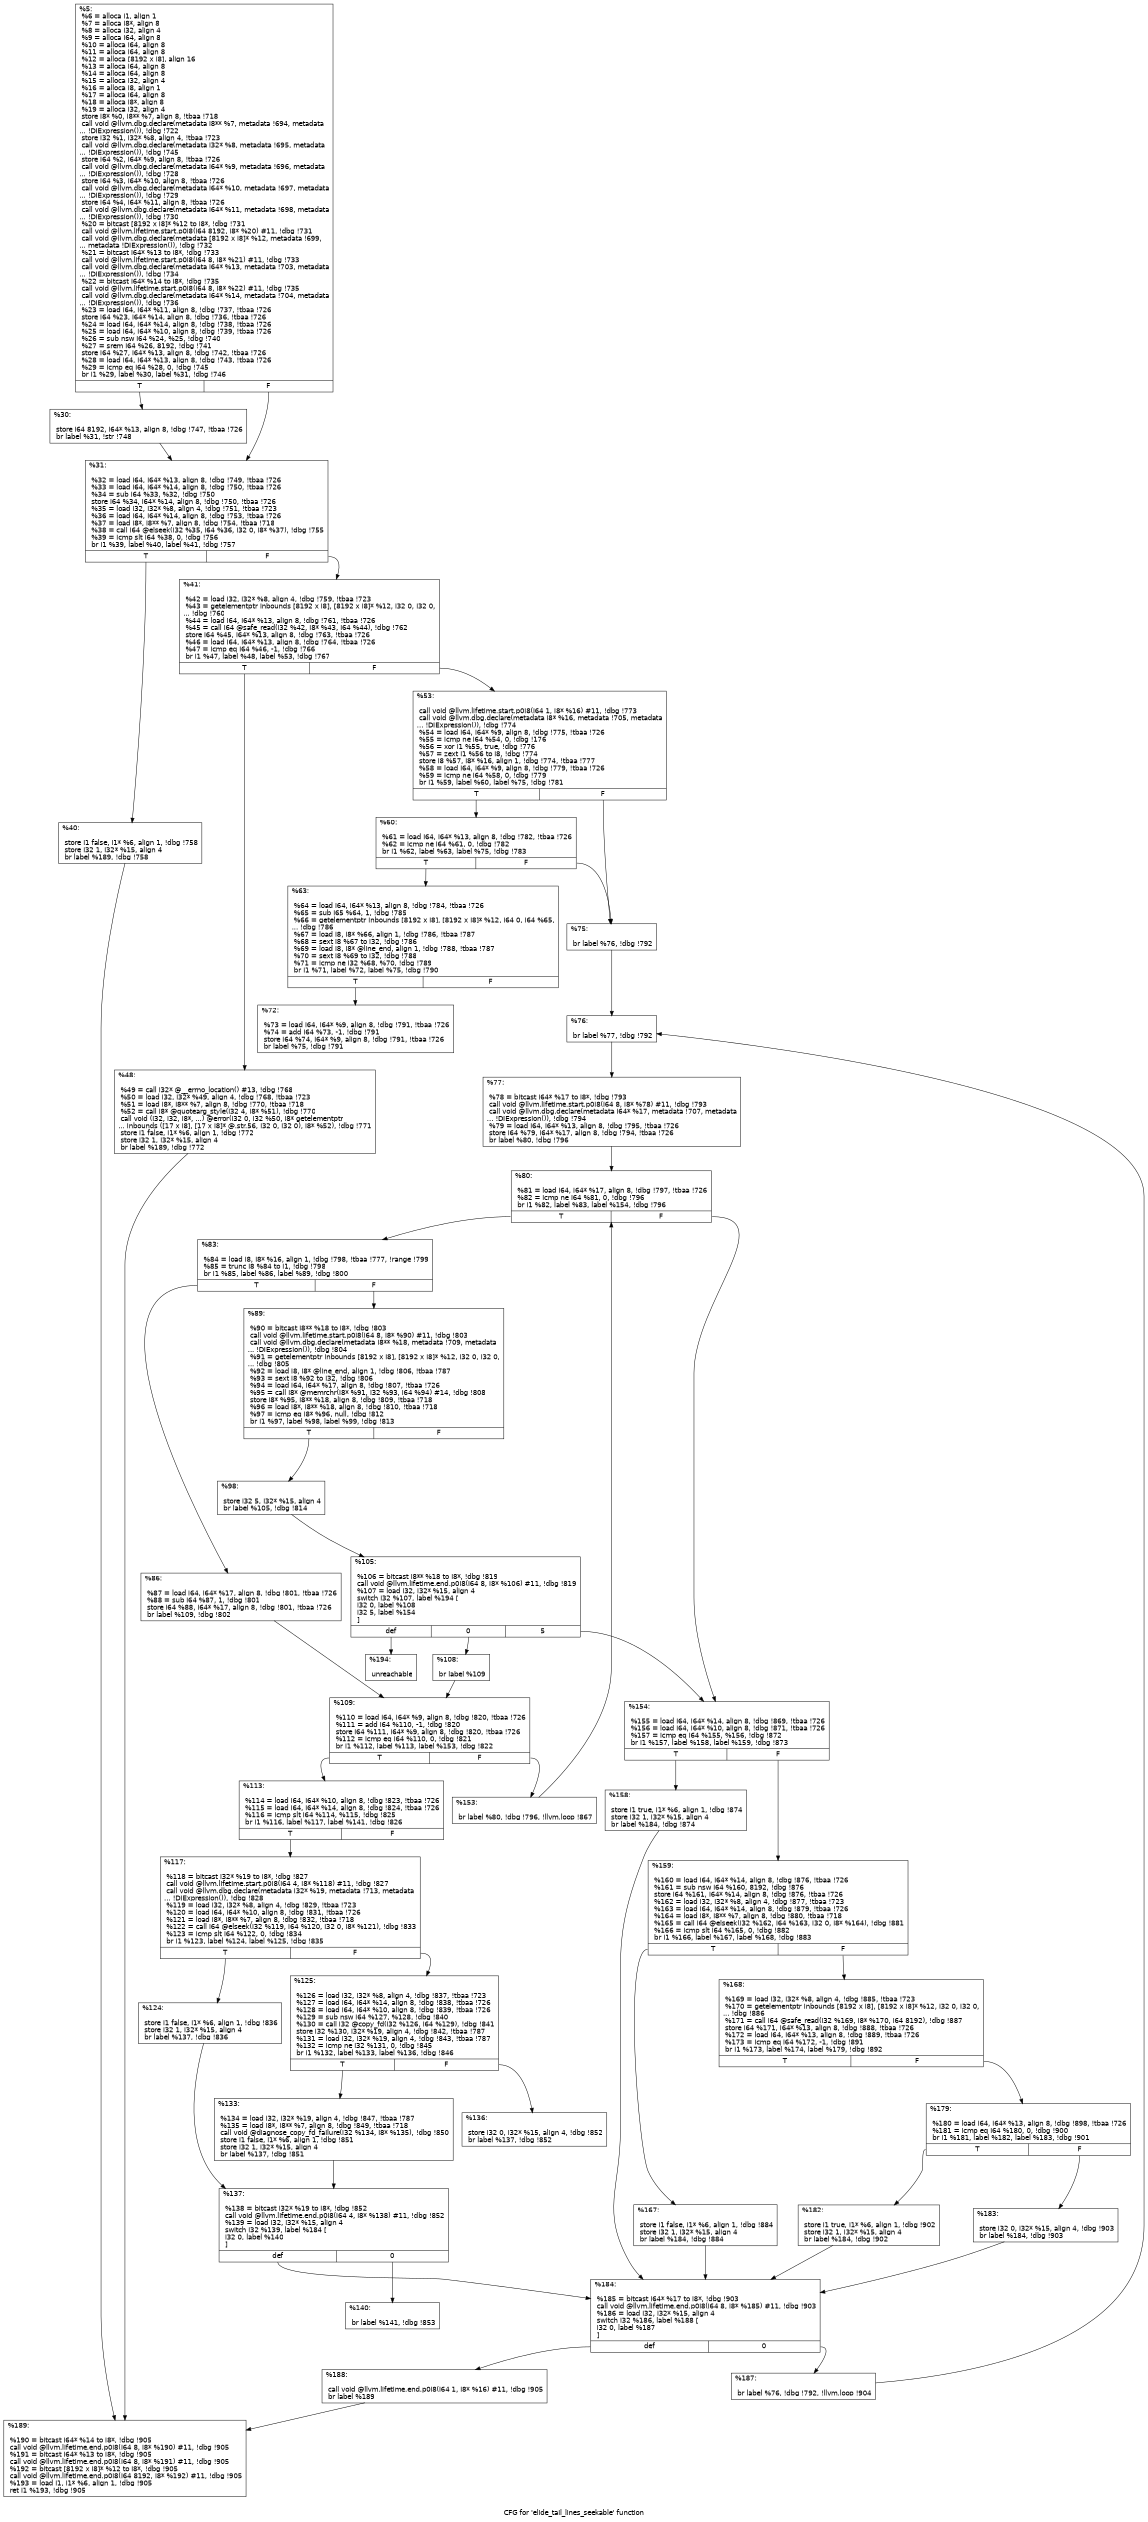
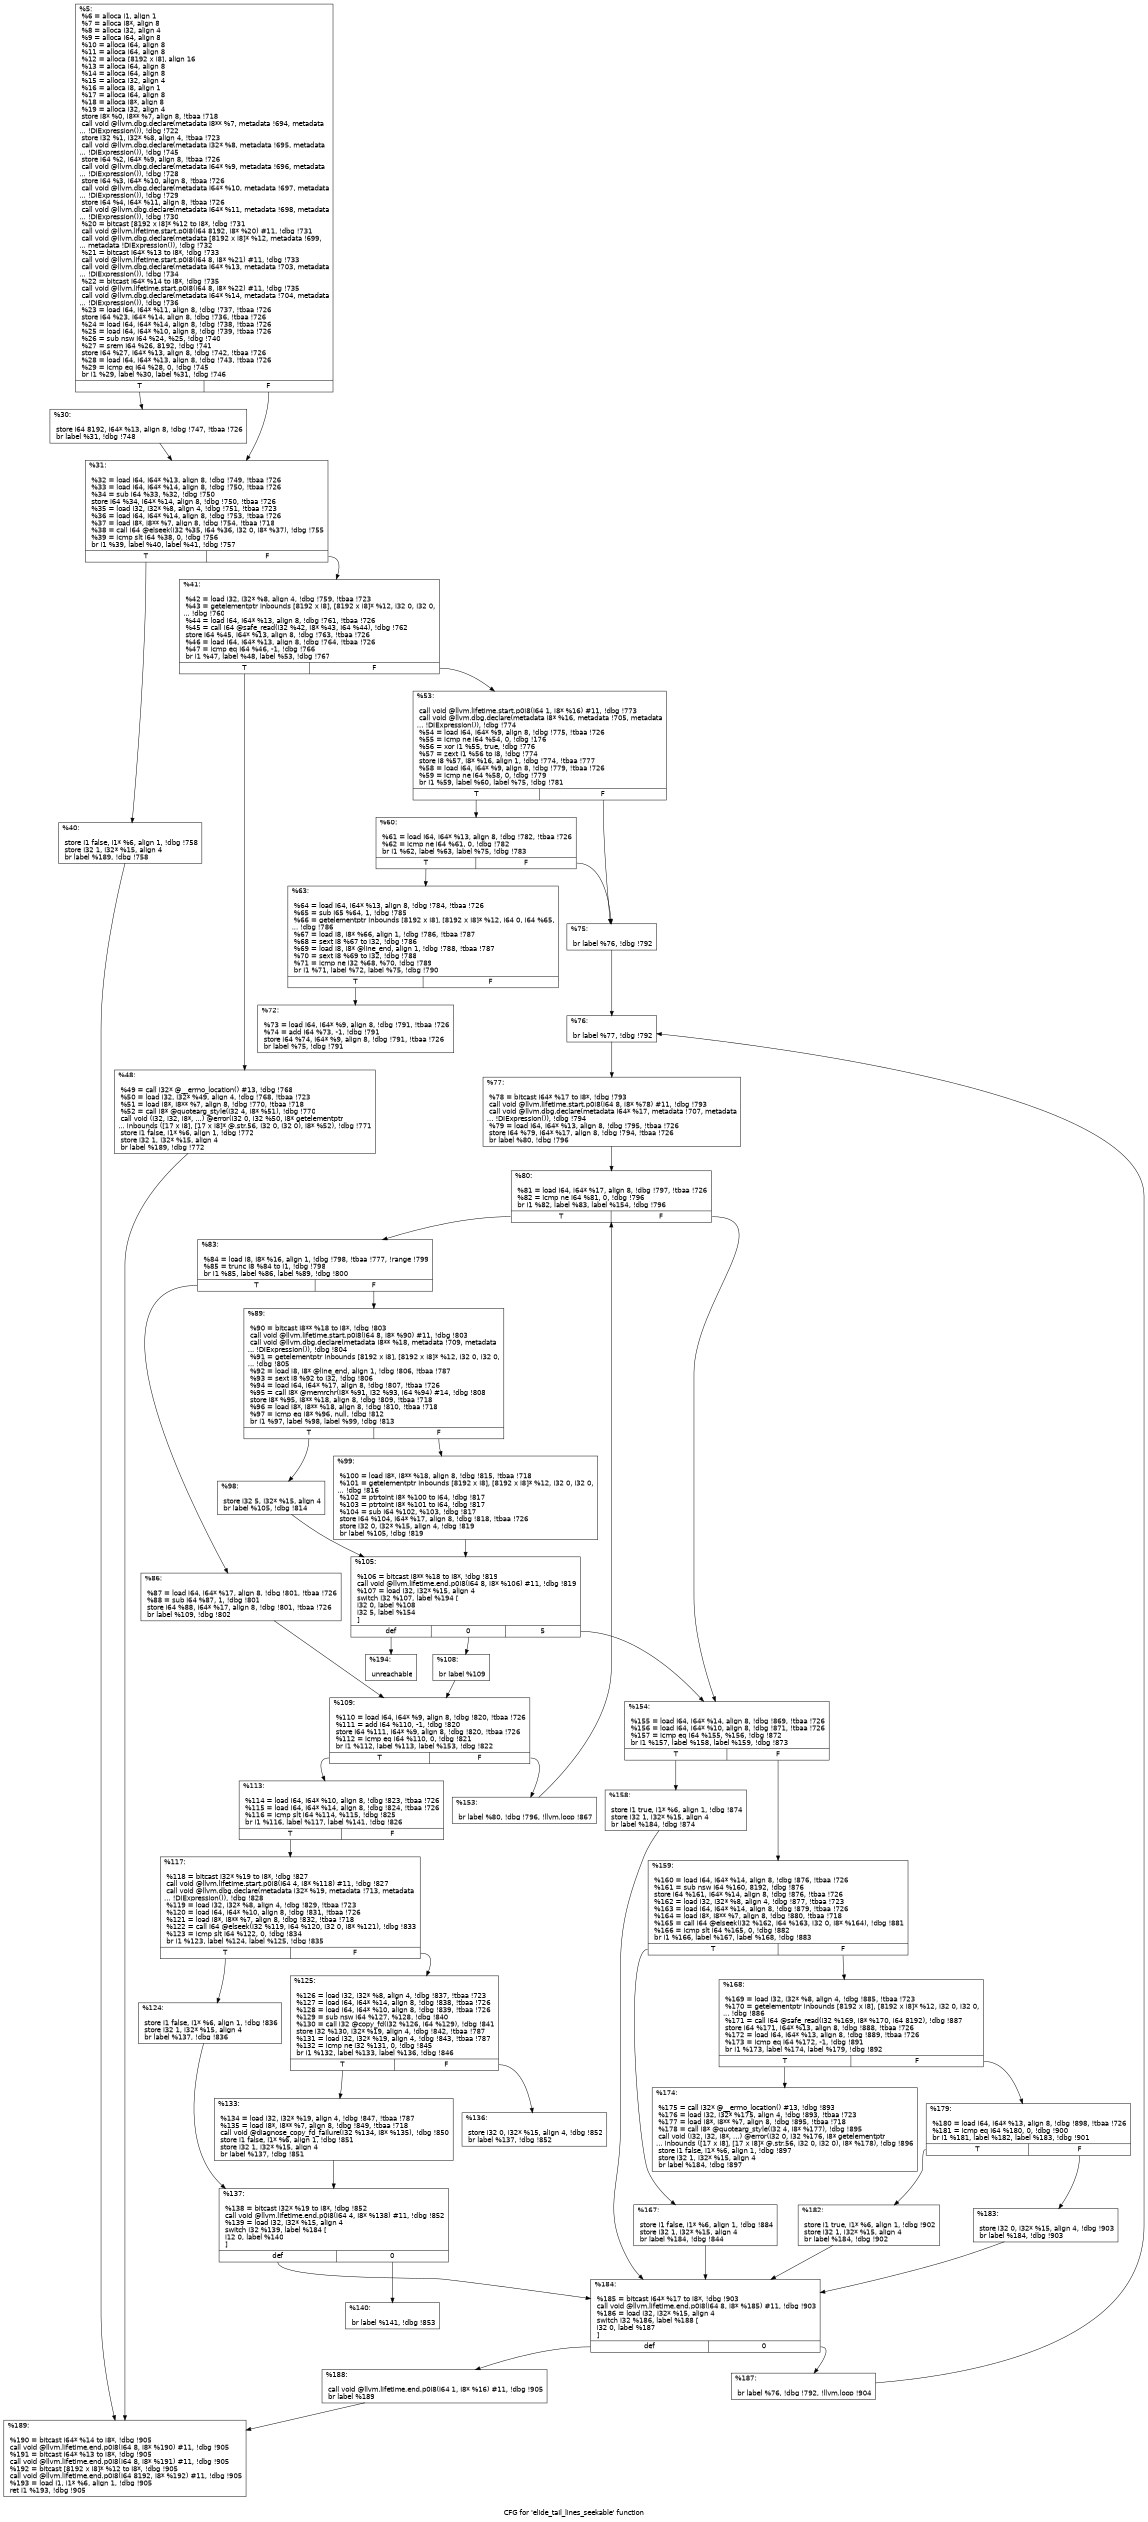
(93, 437) -> (95, 437)
none -> (466, 1498)
none -> (785, 2129)
(253, 2237) -> (253, 2237)
(681, 2240) -> (681, 2240)
